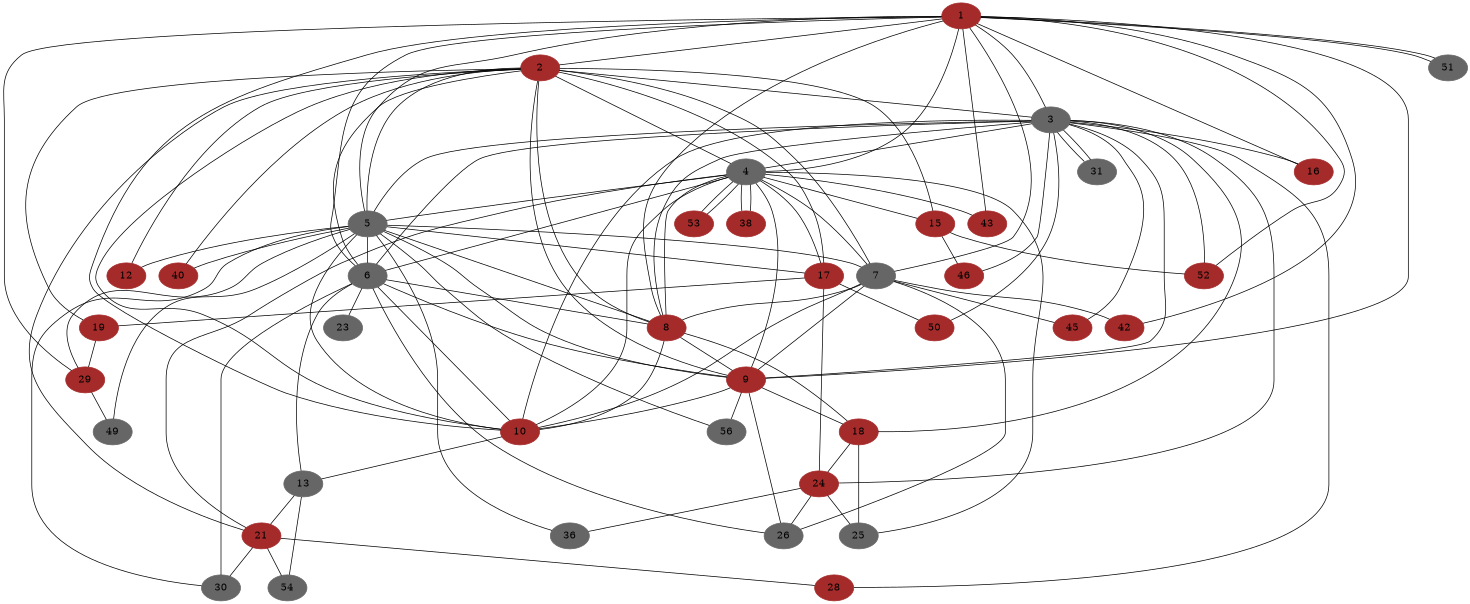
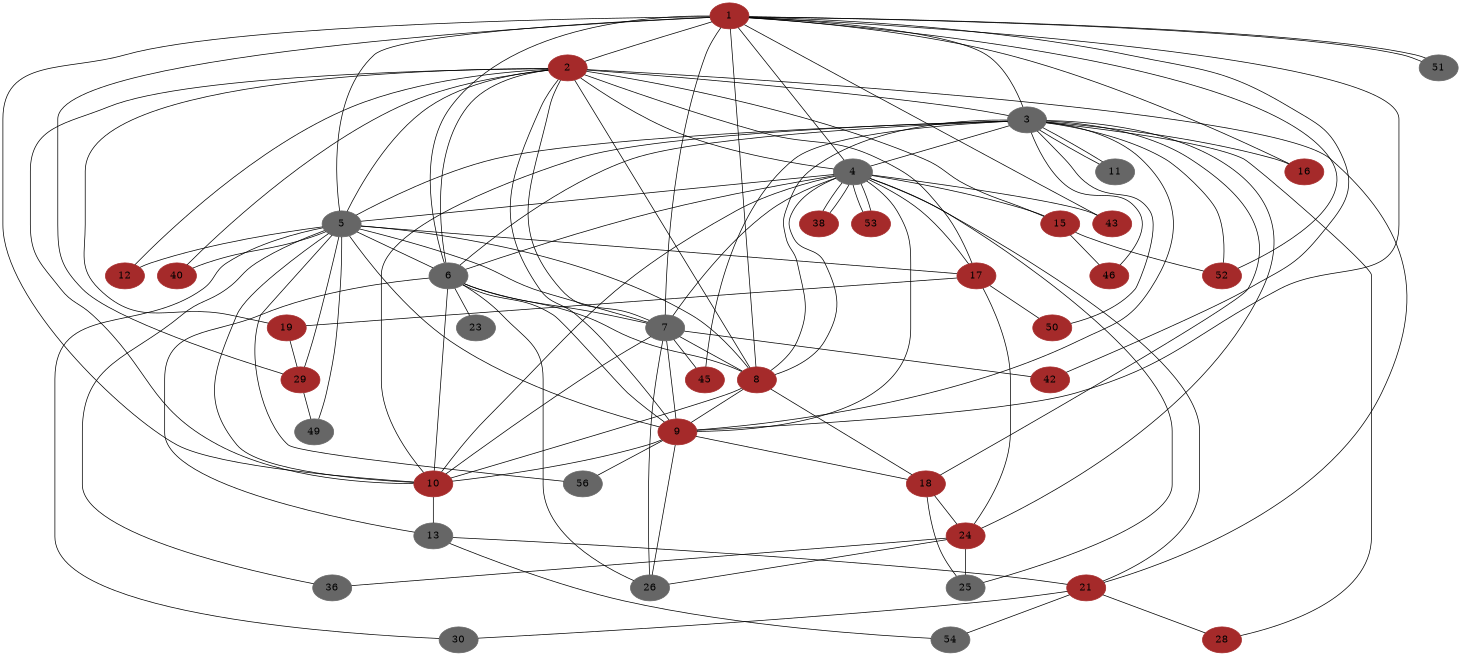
(1097, 172) -> (1115, 172)
(221, 394) -> (583, 310)
